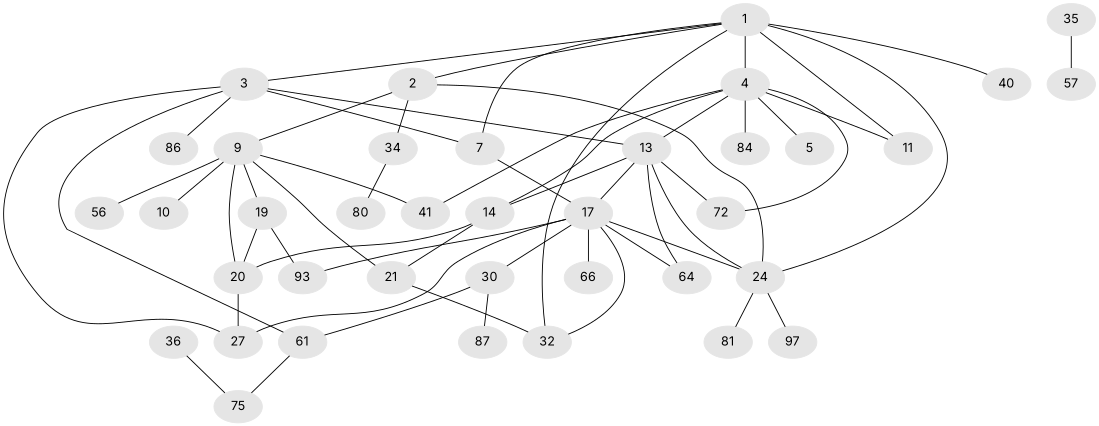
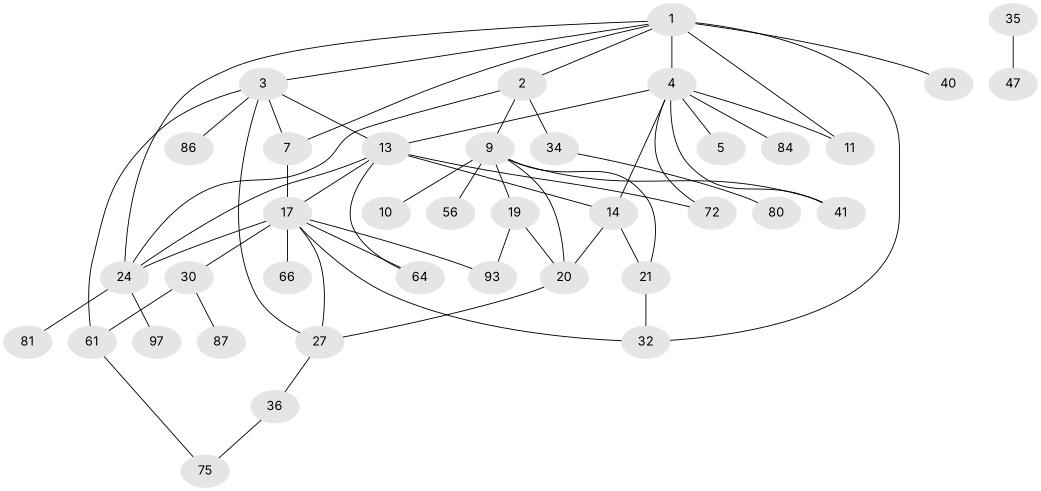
(1071, 84) -> (1013, 84)
none -> (297, 374)
